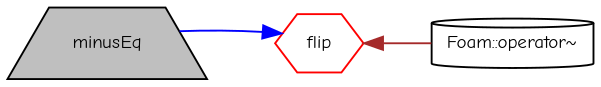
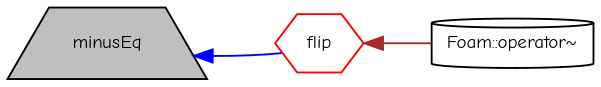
(221, 31) -> (247, 55)
